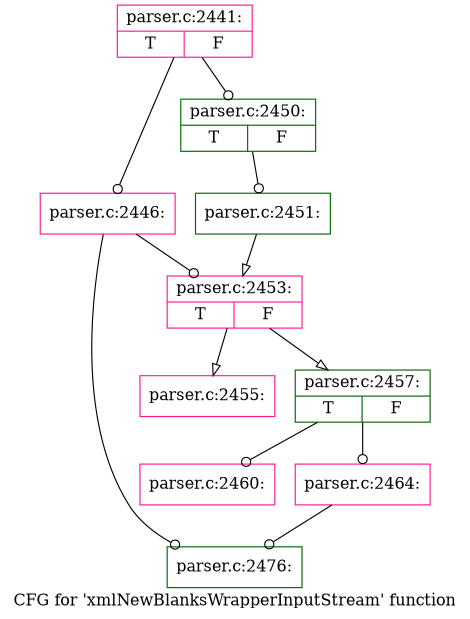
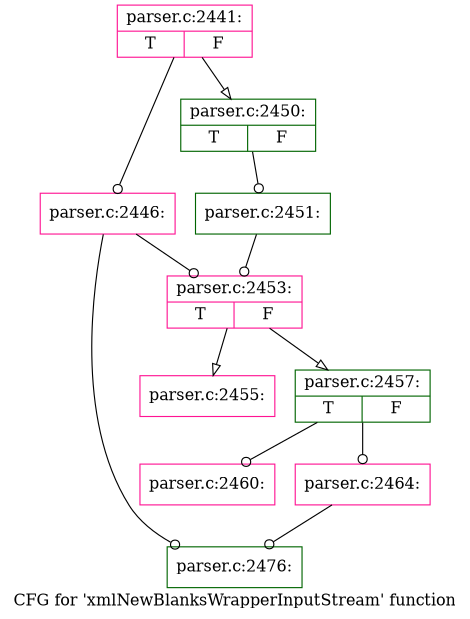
(214, 74) -> (213, 73)
(251, 250) -> (251, 251)
